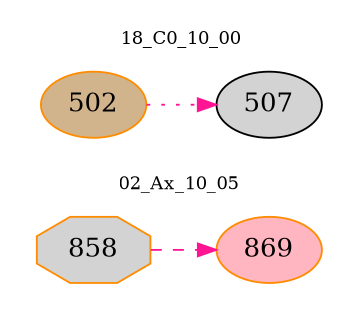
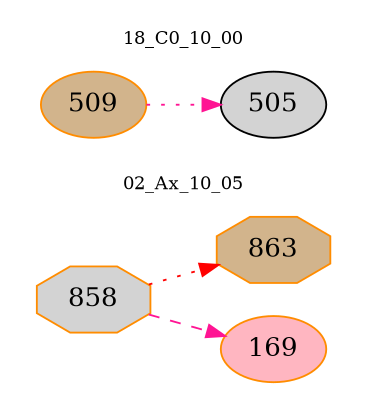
(94, 105) -> (94, 105)
(269, 105) -> (274, 105)
(269, 250) -> (274, 349)
none -> (274, 250)
